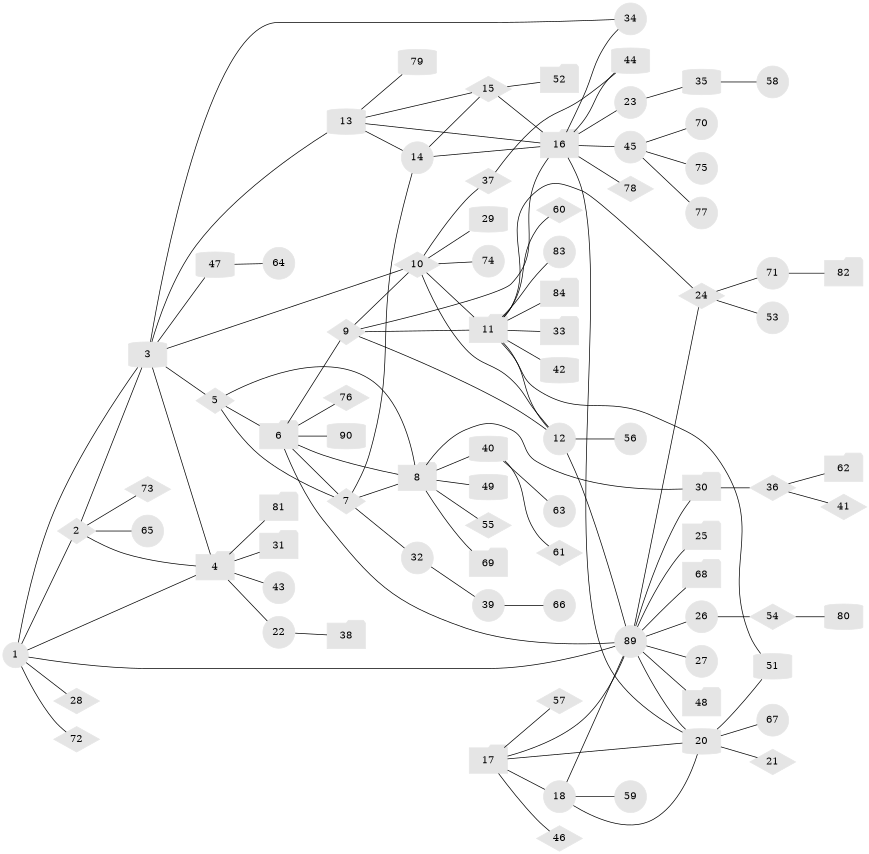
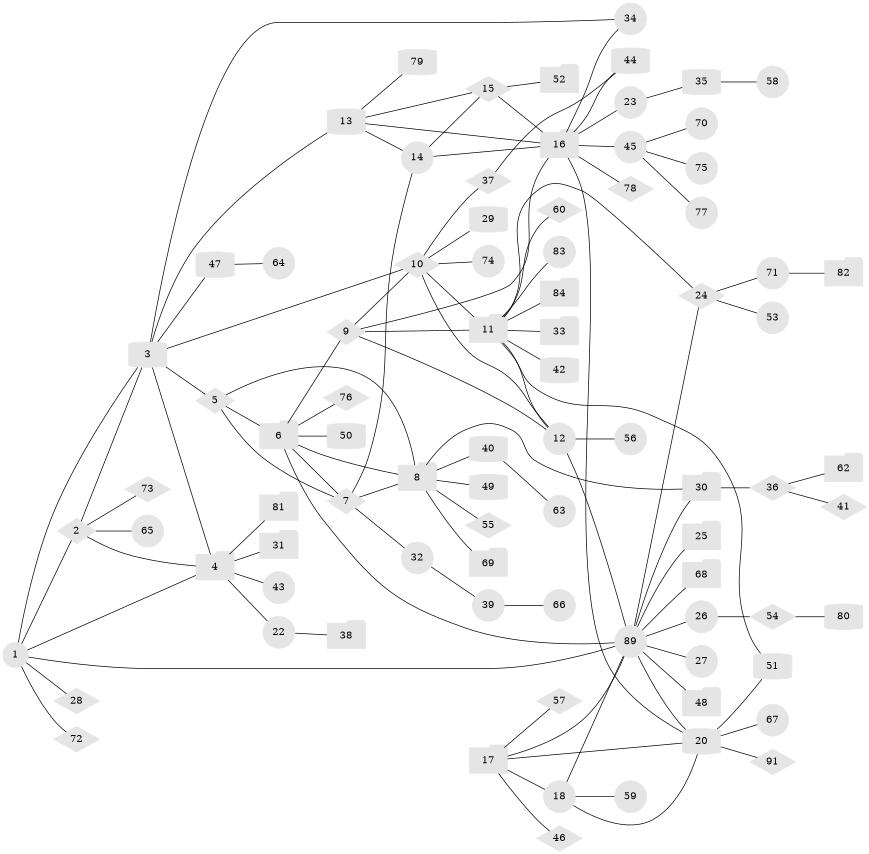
(346, 436) -> (346, 436)
(559, 553) -> none
(773, 762) -> (773, 762)
